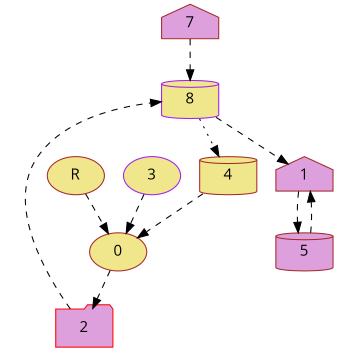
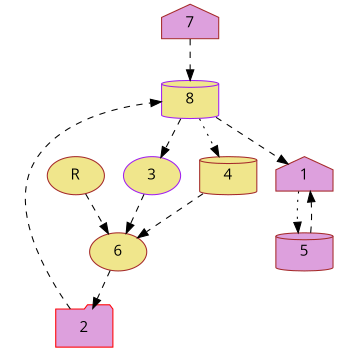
none -> (173, 133)
(297, 207) -> (297, 207)
(118, 252) -> (118, 252)
